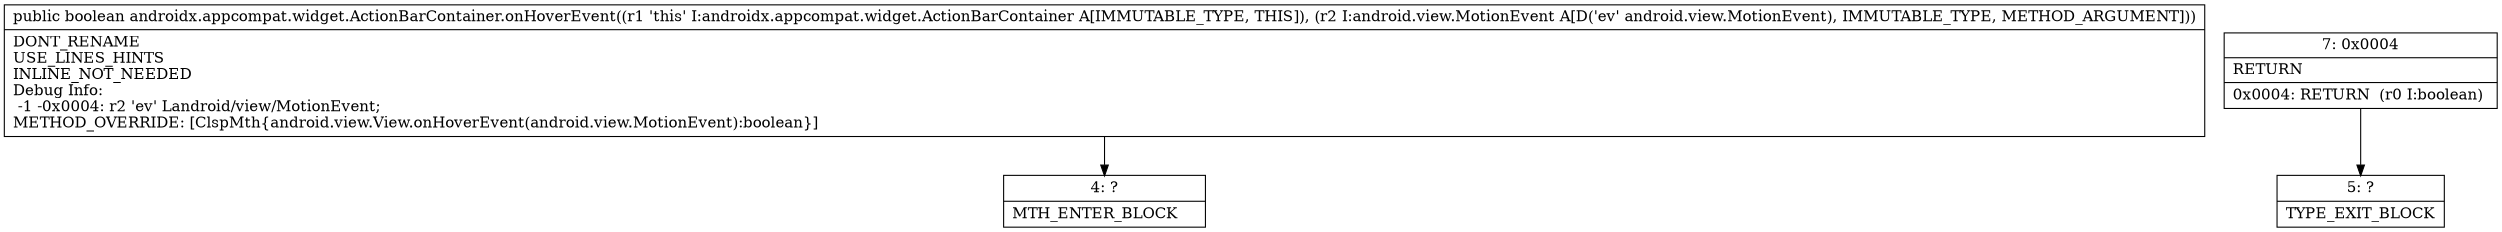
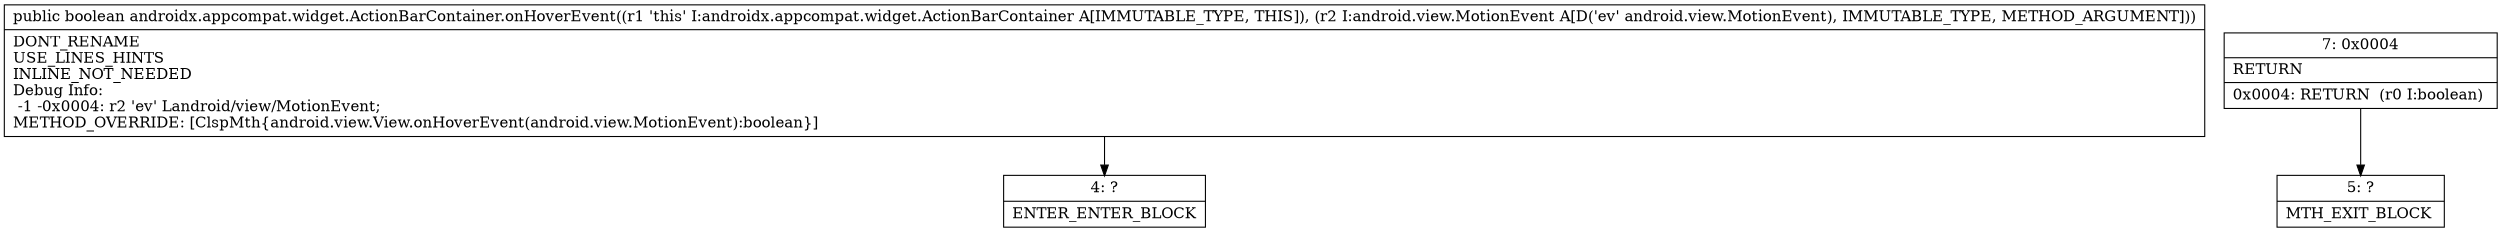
(1095, 214) -> (1105, 214)
(2361, 214) -> (2359, 214)
